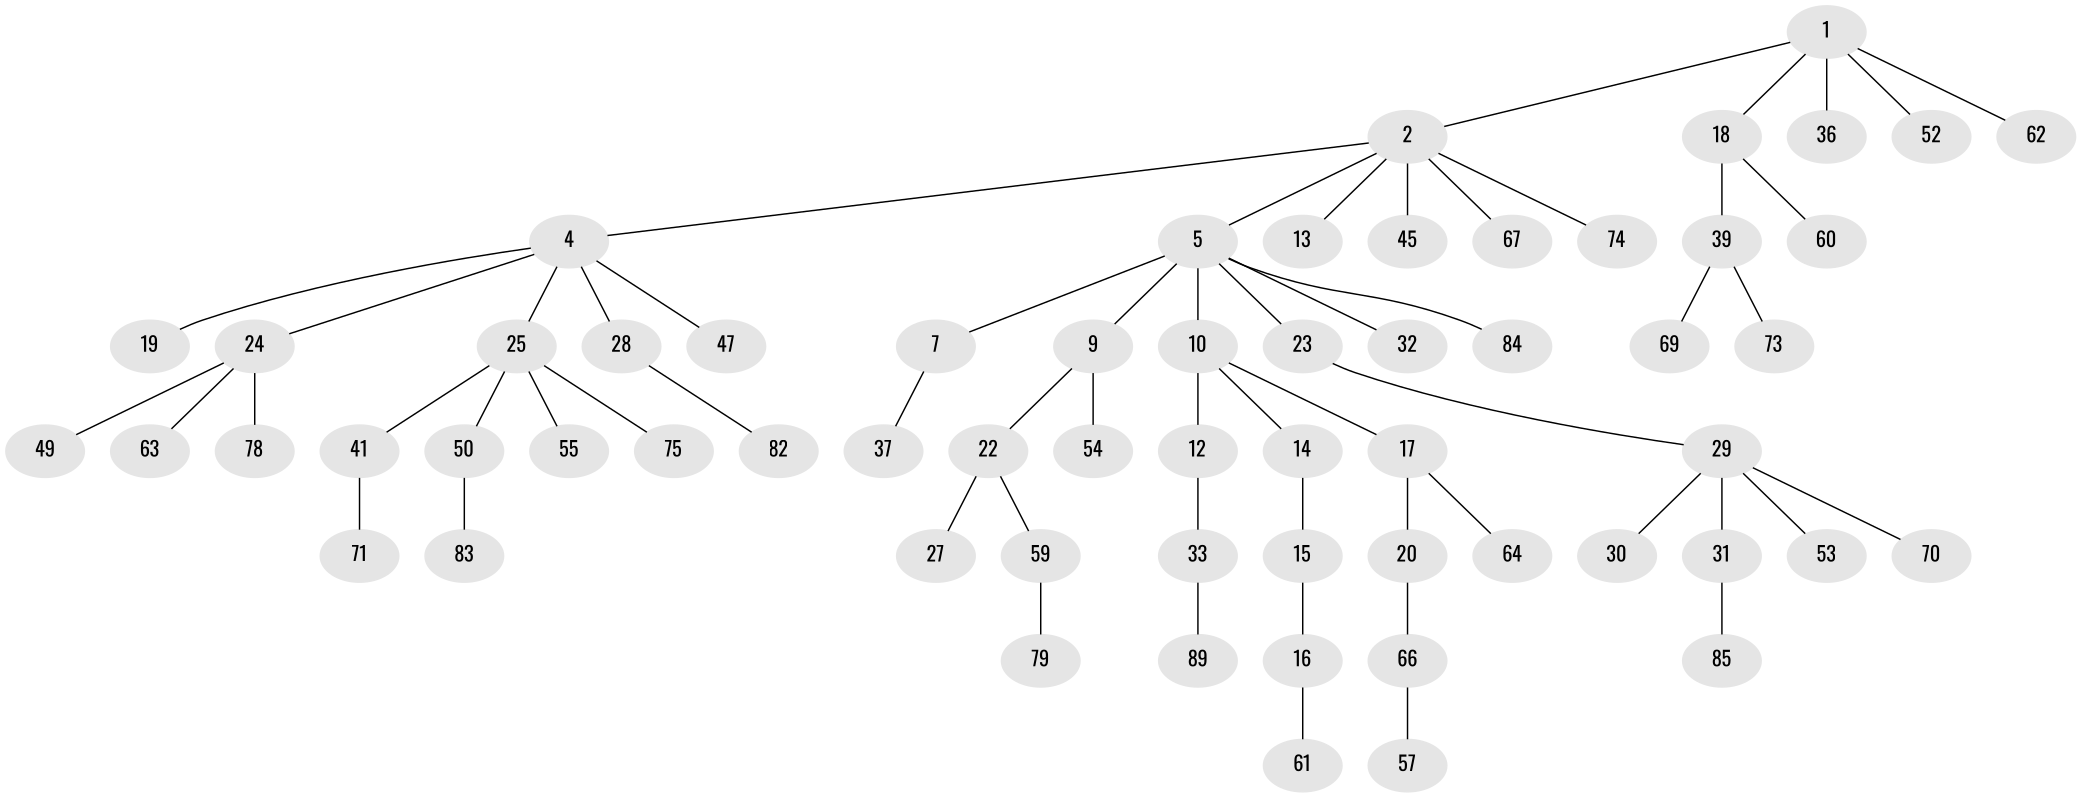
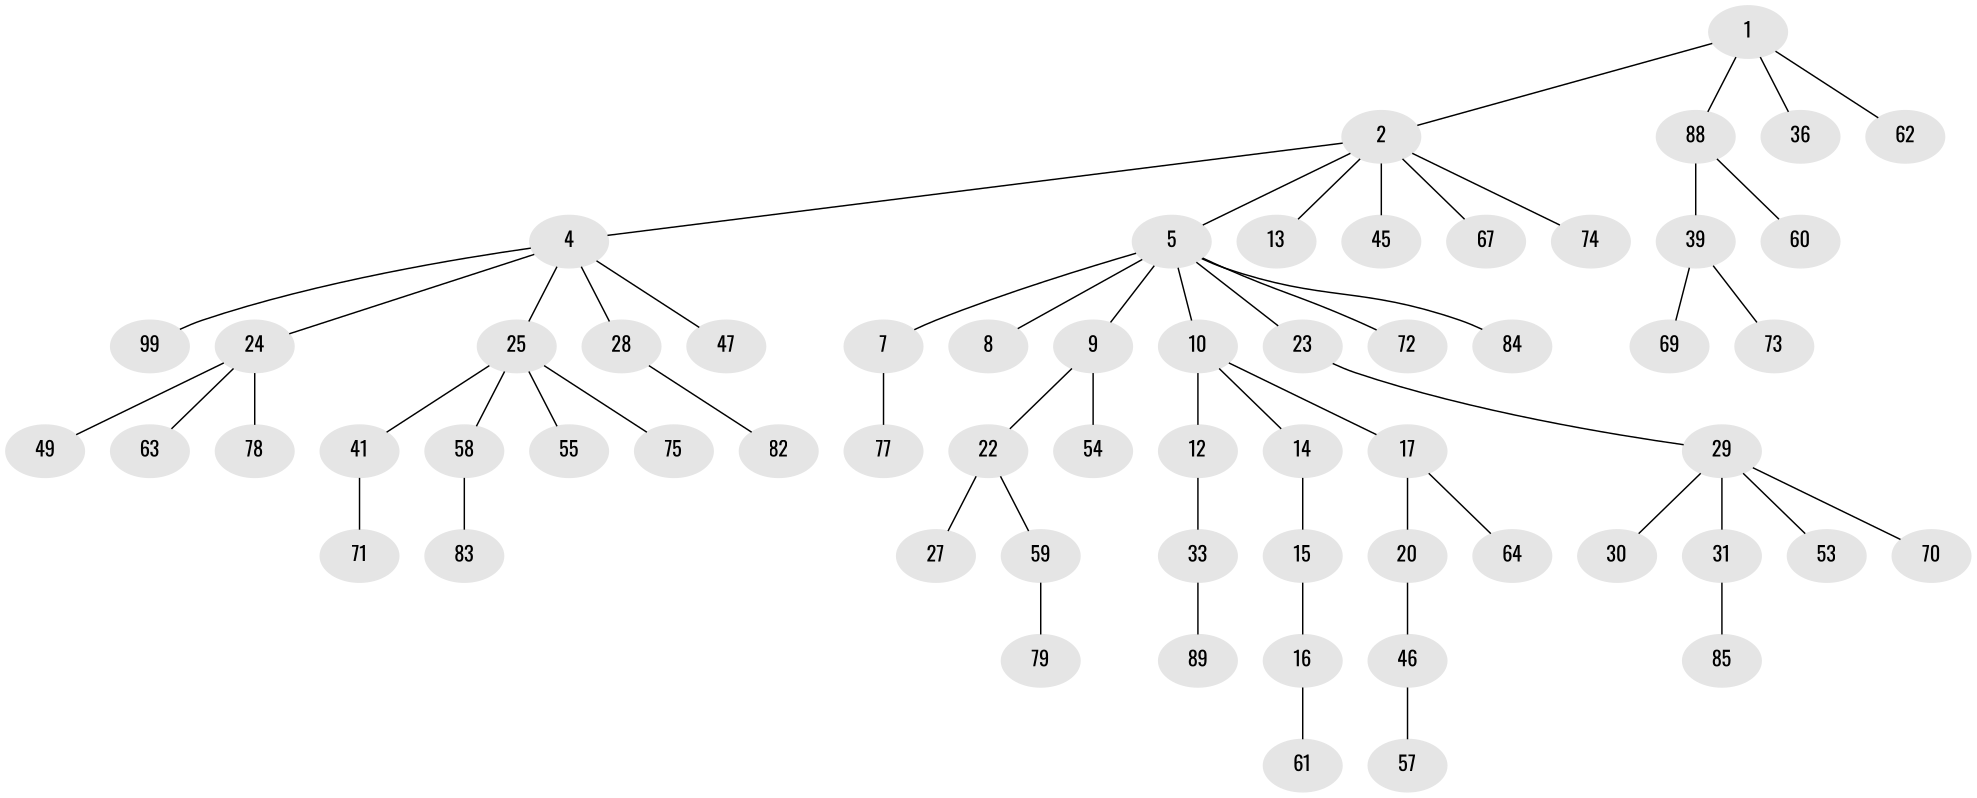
(1722, 137) -> (1696, 137)
(1932, 137) -> none
(150, 346) -> (150, 346)
none -> (988, 346)
(1408, 346) -> (1408, 346)
(464, 451) -> (464, 451)
(884, 451) -> (884, 451)
(1408, 661) -> (1408, 661)
